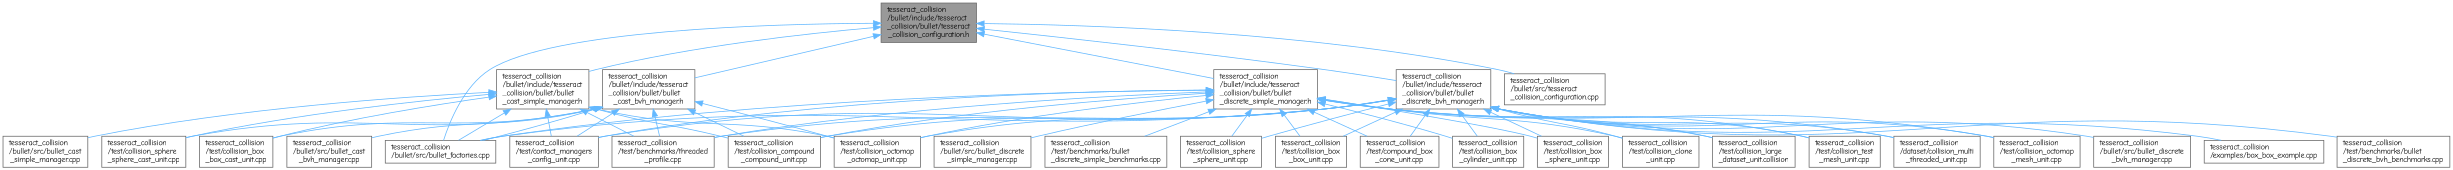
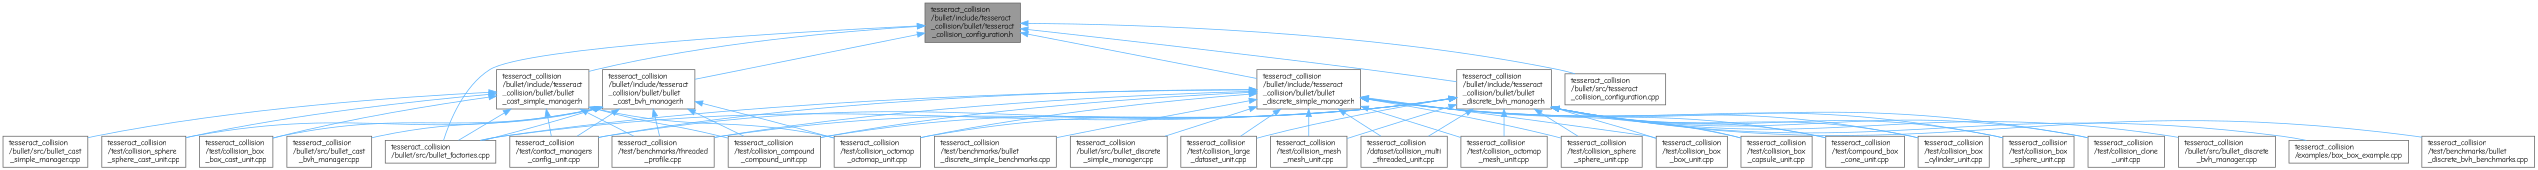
(1754, 152) -> (1219, 152)
none -> (1777, 152)
(1845, 152) -> (1309, 152)
